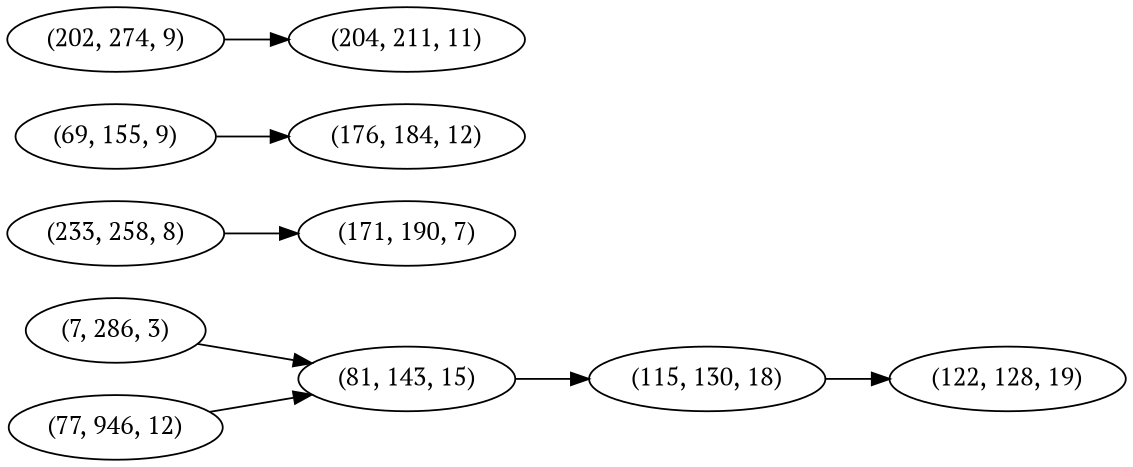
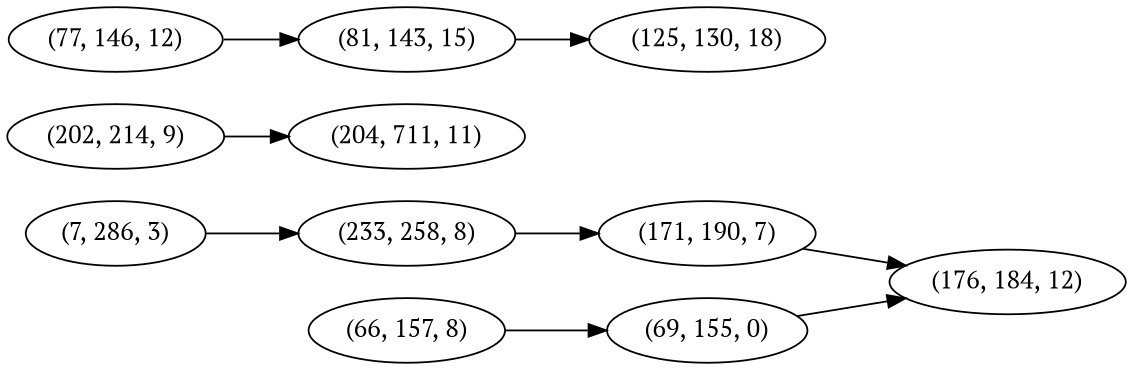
(116, 40) -> (116, 136)
(407, 40) -> (407, 136)
(116, 136) -> (707, 330)
none -> (845, 256)
none -> (407, 330)
(245, 352) -> (243, 233)
(707, 379) -> (707, 40)
(1008, 379) -> none
(116, 427) -> (116, 40)
